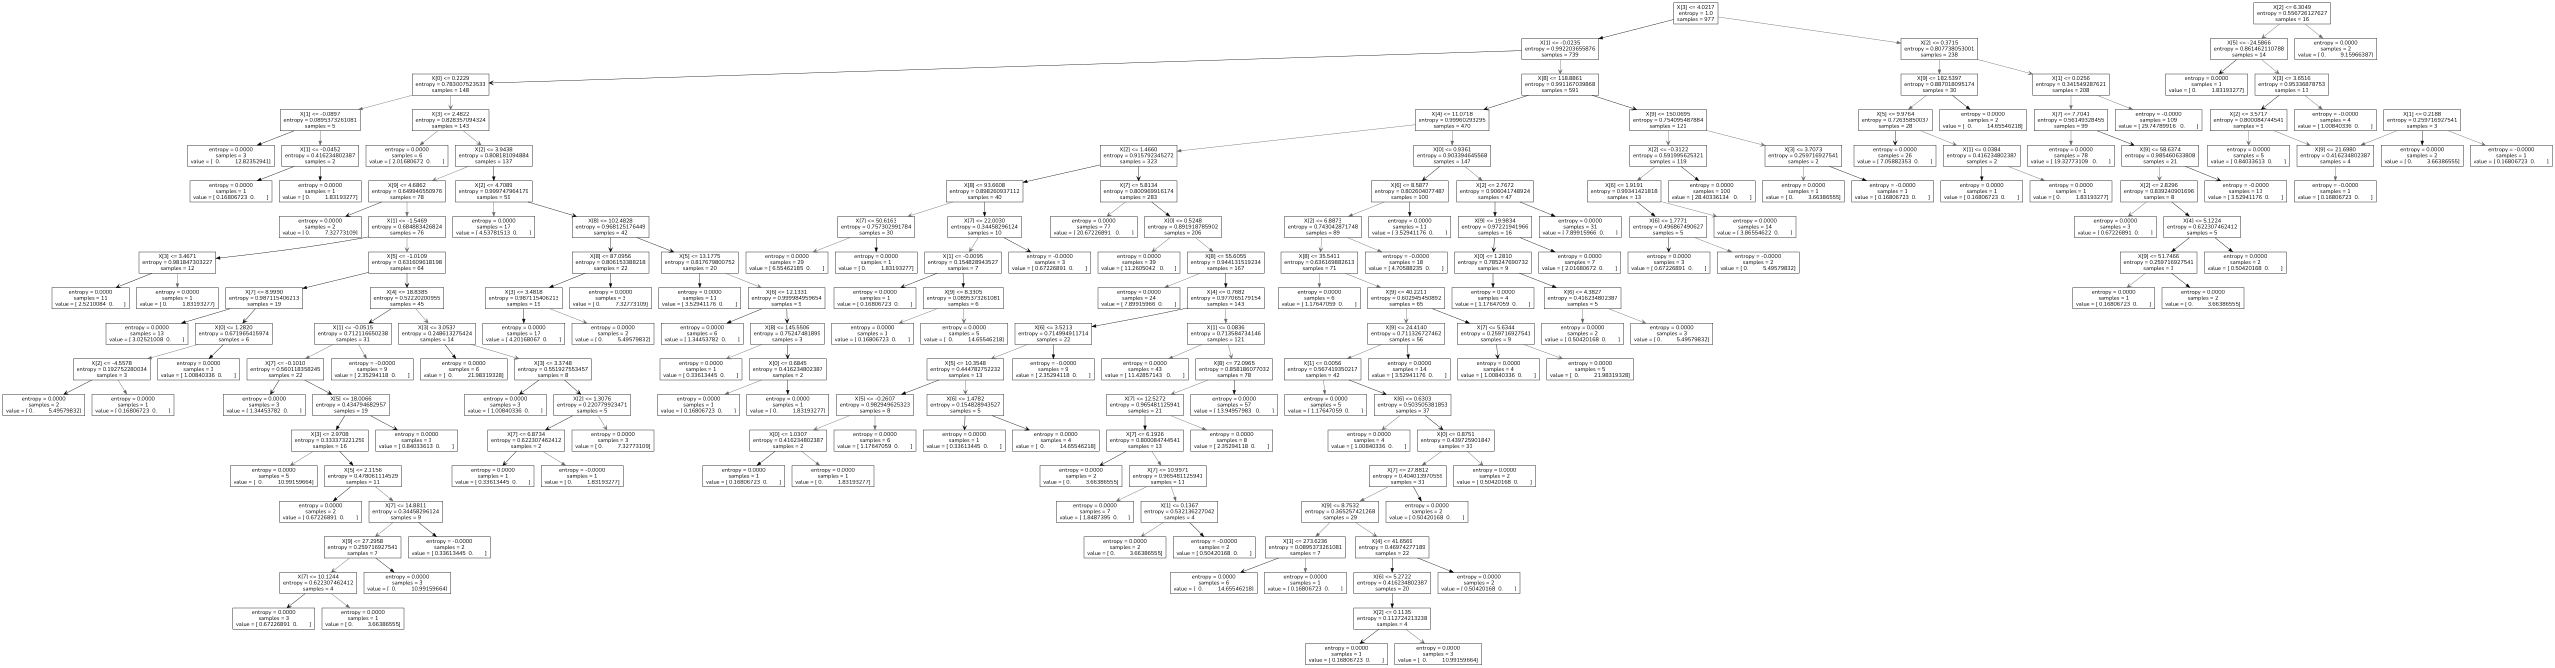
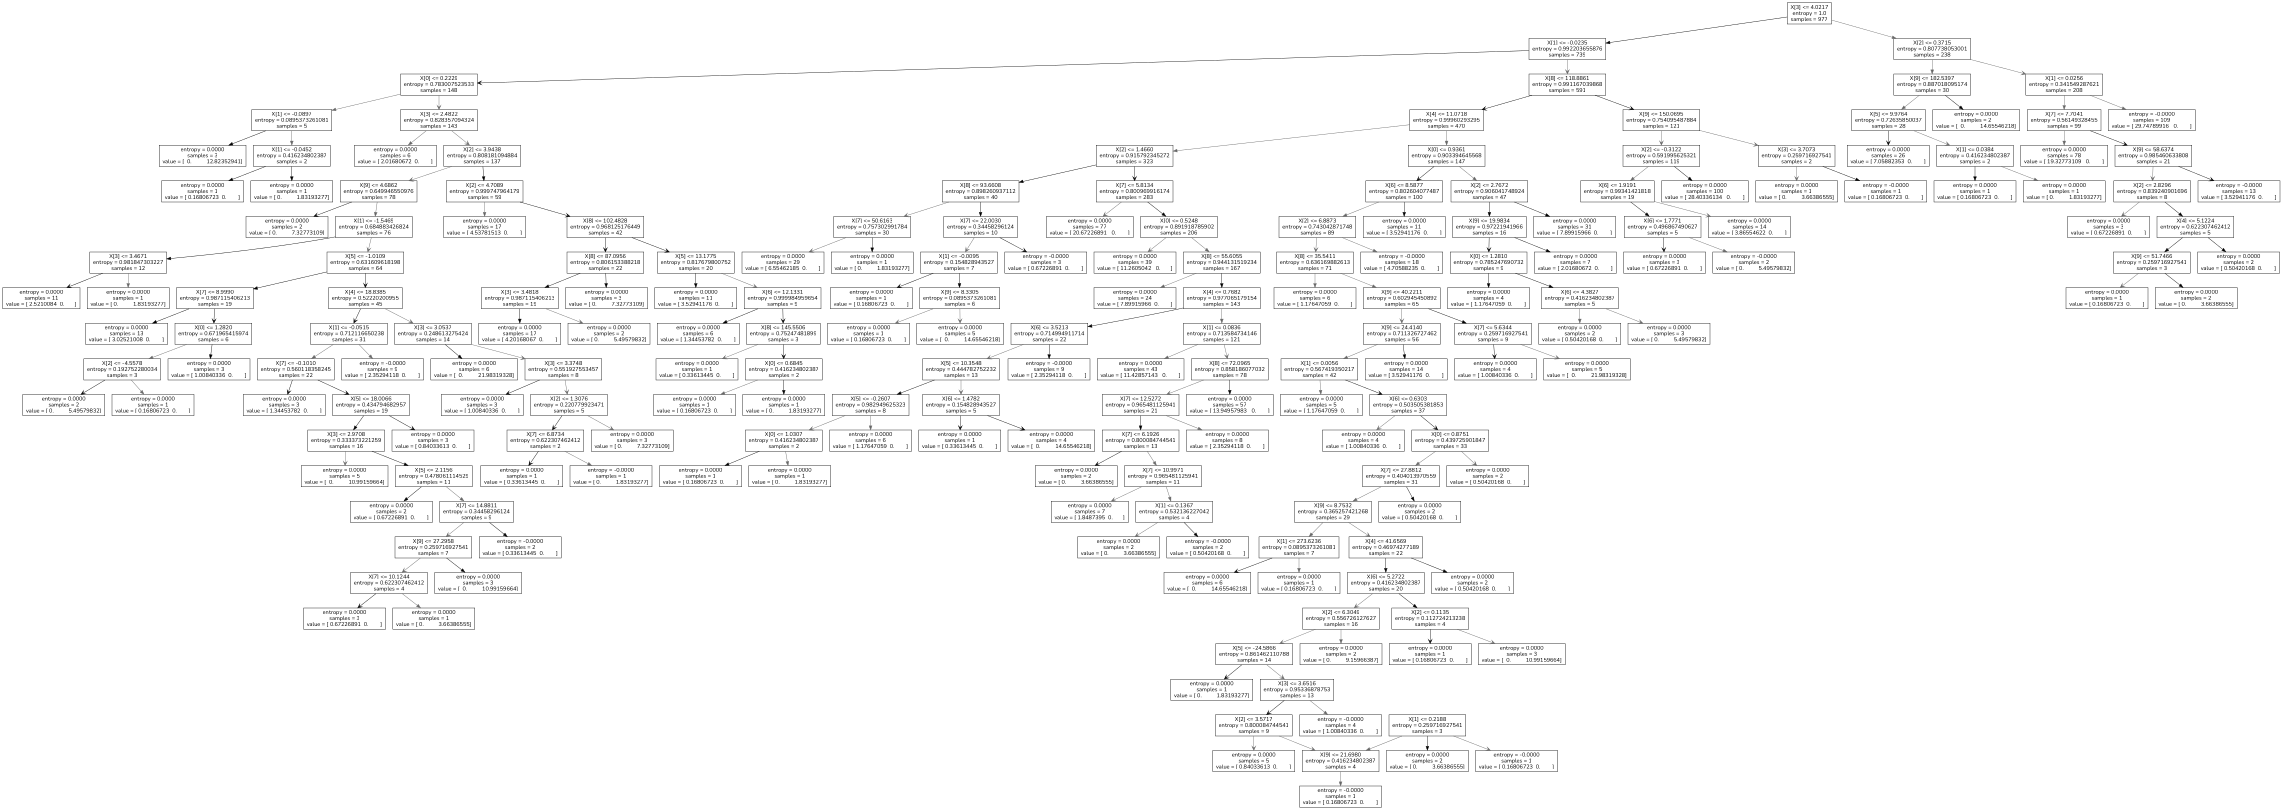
(1624, 191) -> (1617, 191)
(571, 386) -> (566, 385)
none -> (1365, 600)
